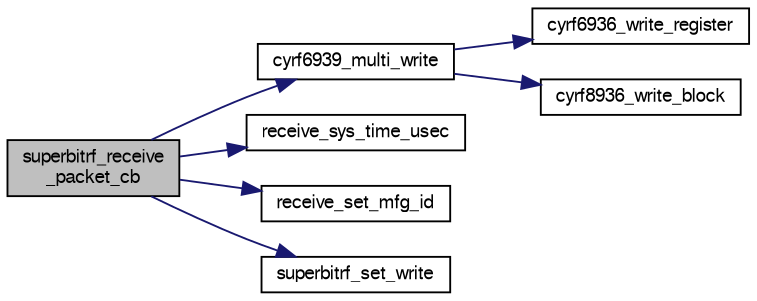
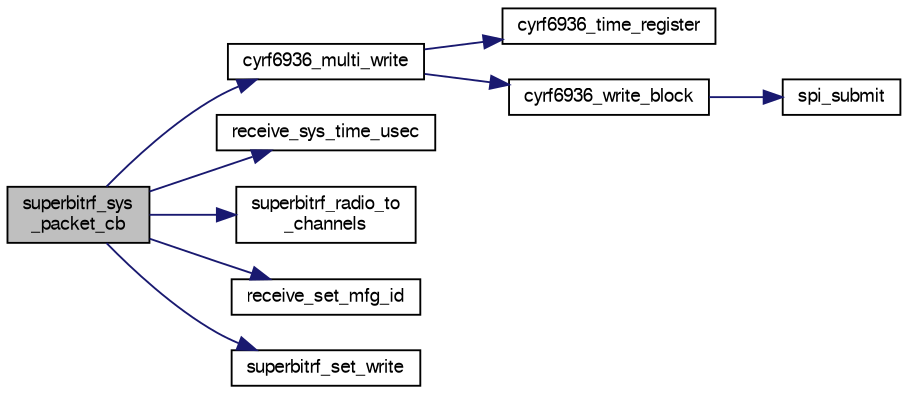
(641, 26) -> (609, 26)
(356, 62) -> (326, 62)
(641, 97) -> (609, 97)
none -> (842, 97)
(93, 168) -> (78, 215)
none -> (326, 215)
